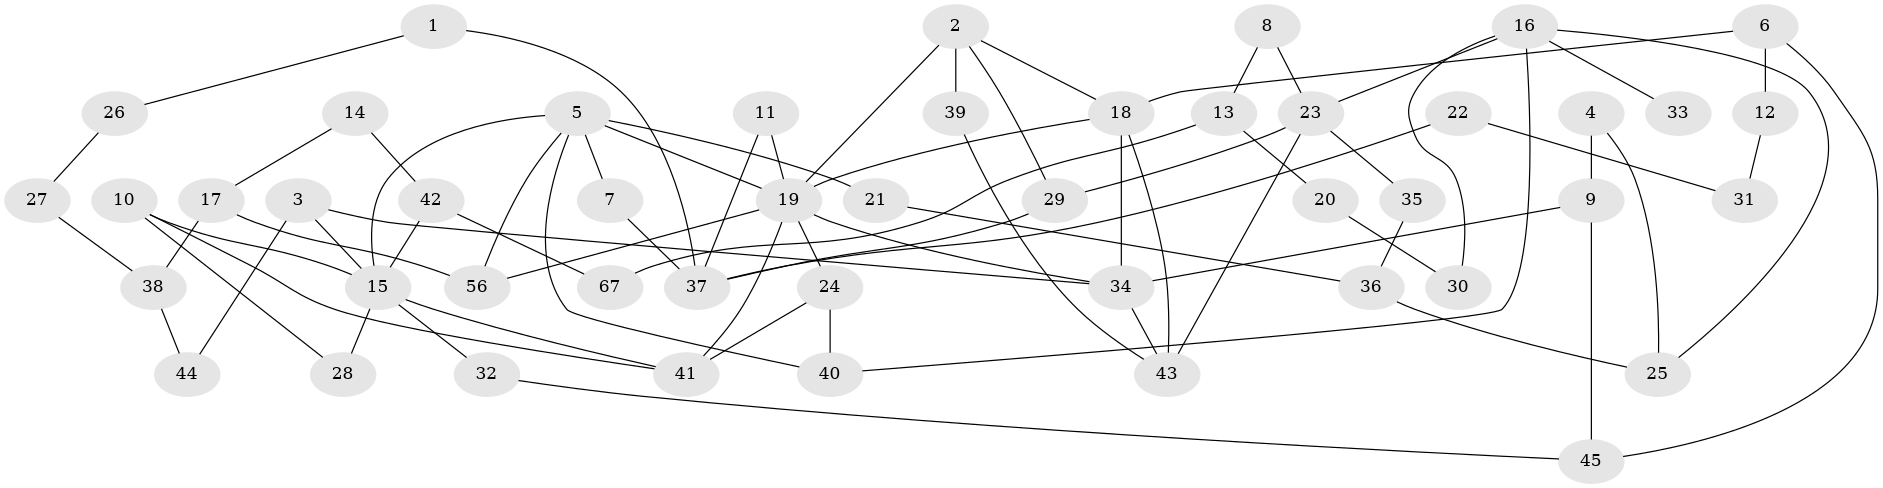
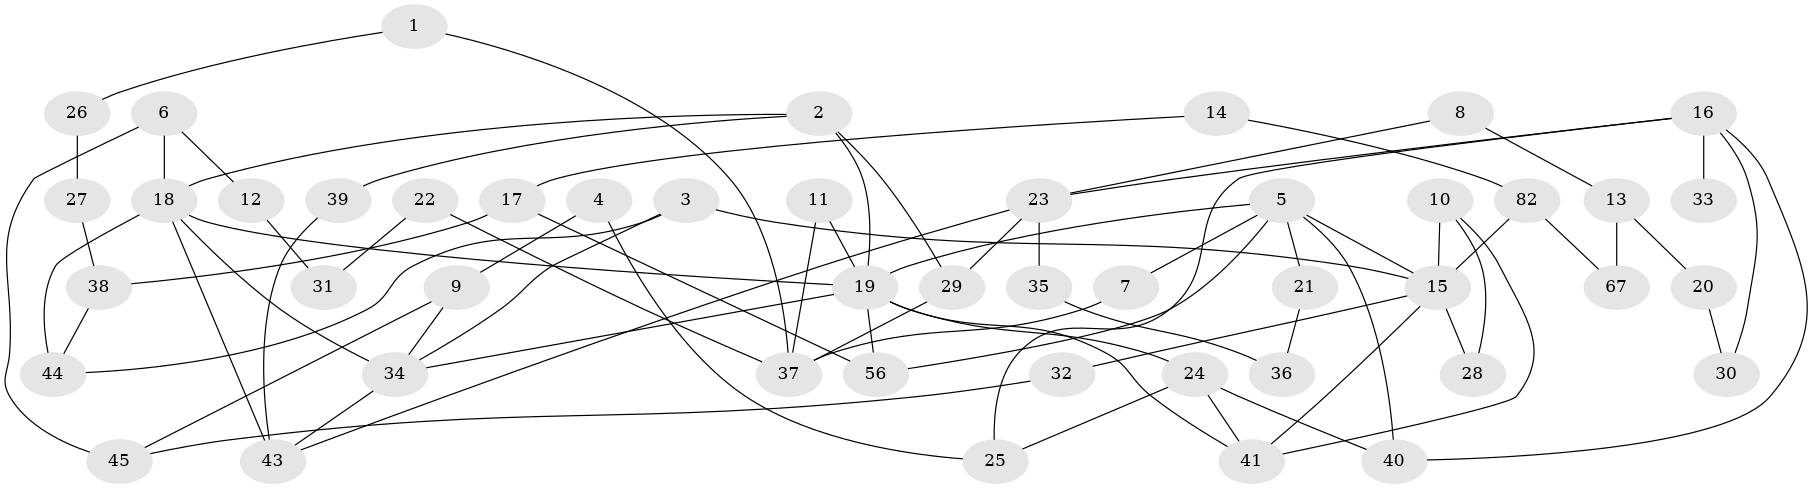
(431, 201) -> (1527, 201)
none -> (59, 262)
(1511, 339) -> (1095, 418)
